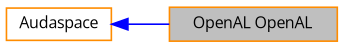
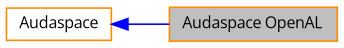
(253, 24) -> (253, 24)
